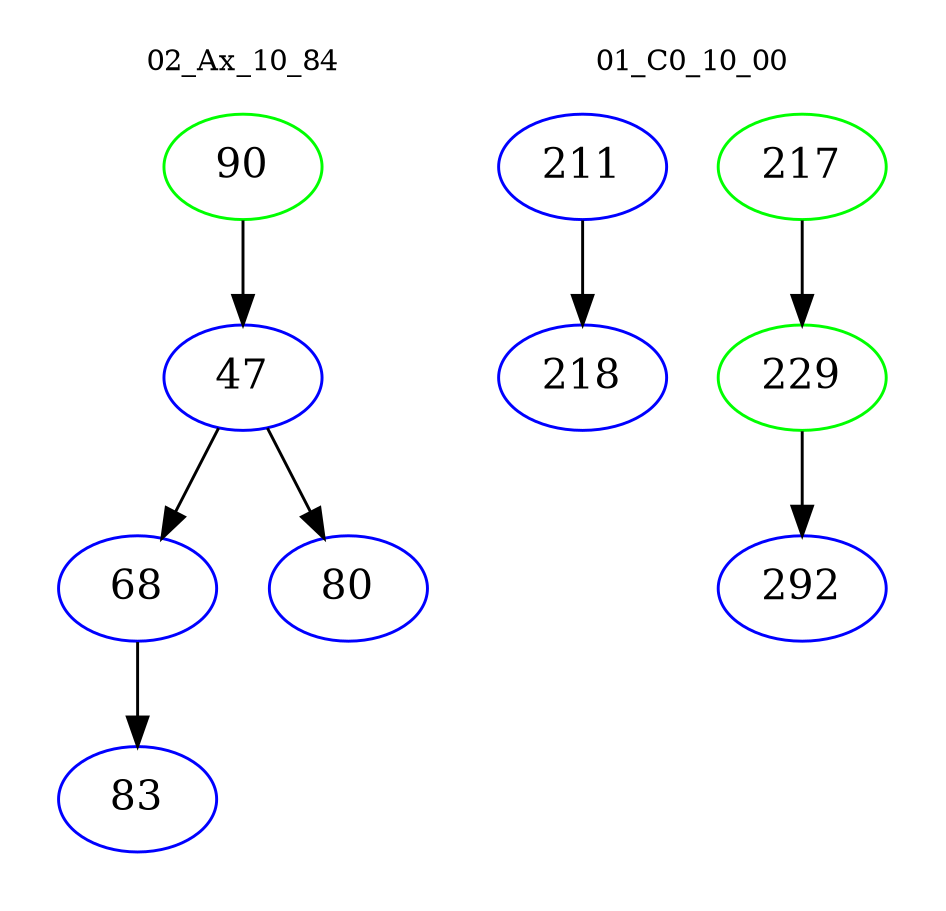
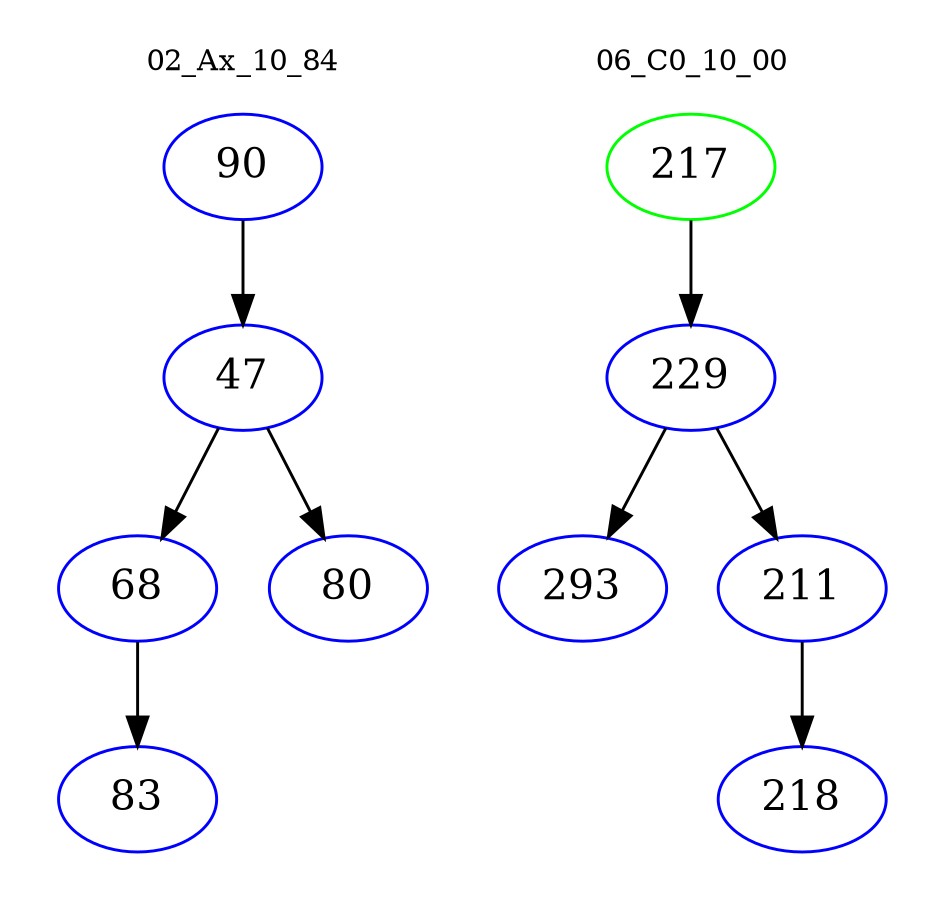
(692, 63) -> (692, 63)
(243, 167) -> (243, 167)
(802, 378) -> (691, 378)
none -> (739, 470)
(802, 588) -> (583, 588)
